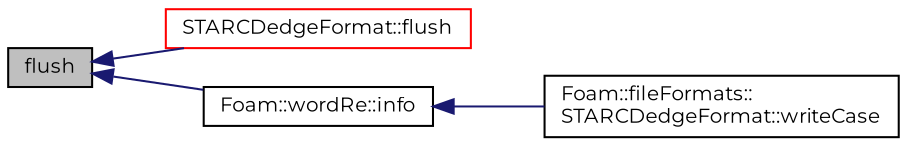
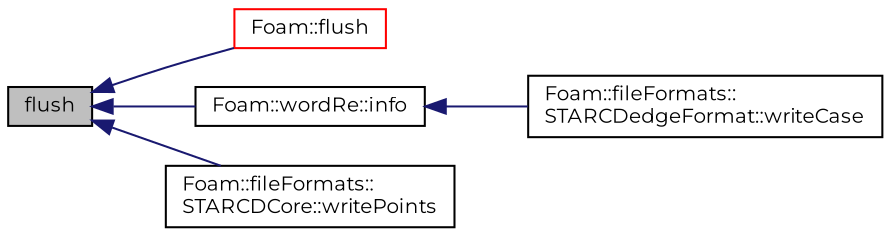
(318, 29) -> (310, 29)
none -> (310, 197)
